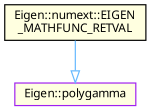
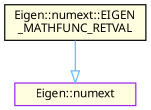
(75, 94) -> (75, 94)
